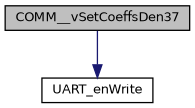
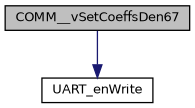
(97, 18) -> (97, 18)
